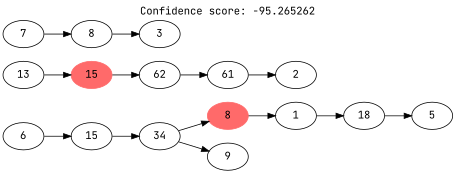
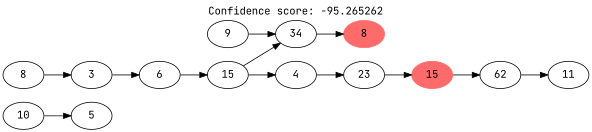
(23, 34) -> none
(23, 75) -> (364, 75)
none -> (122, 75)
(228, 75) -> (568, 75)
none -> (296, 75)
(296, 75) -> none
(296, 116) -> none
(364, 116) -> (23, 116)
(190, 145) -> (258, 34)
